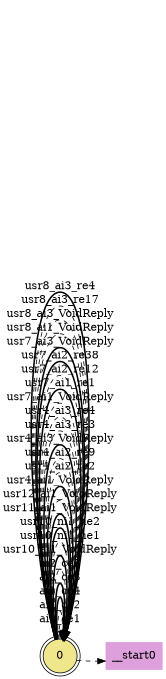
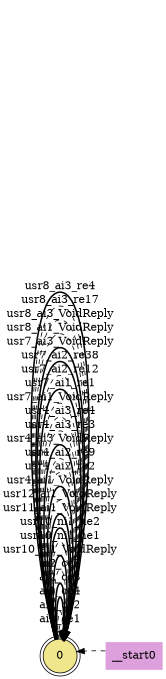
(87, 661) -> (95, 651)
